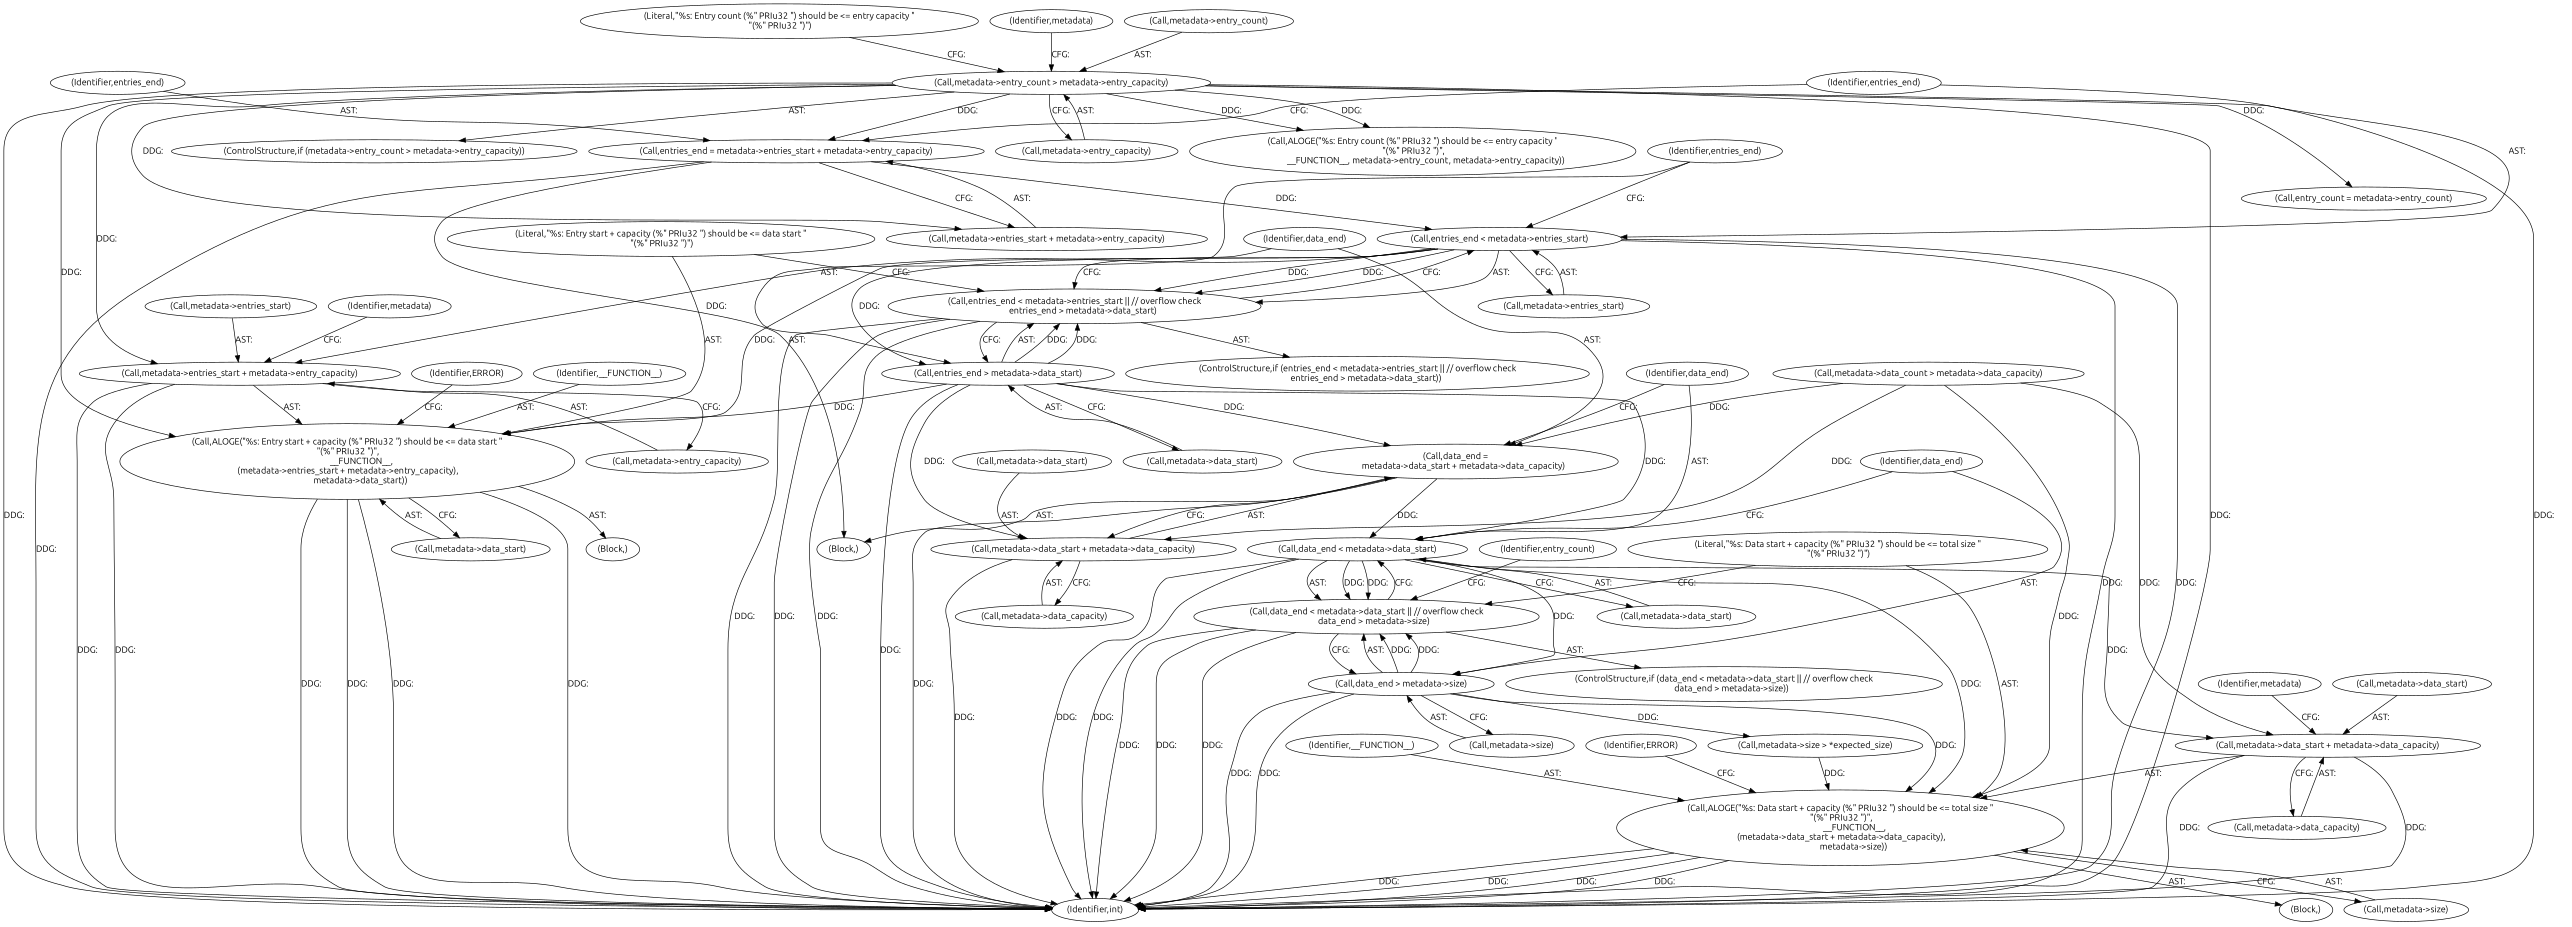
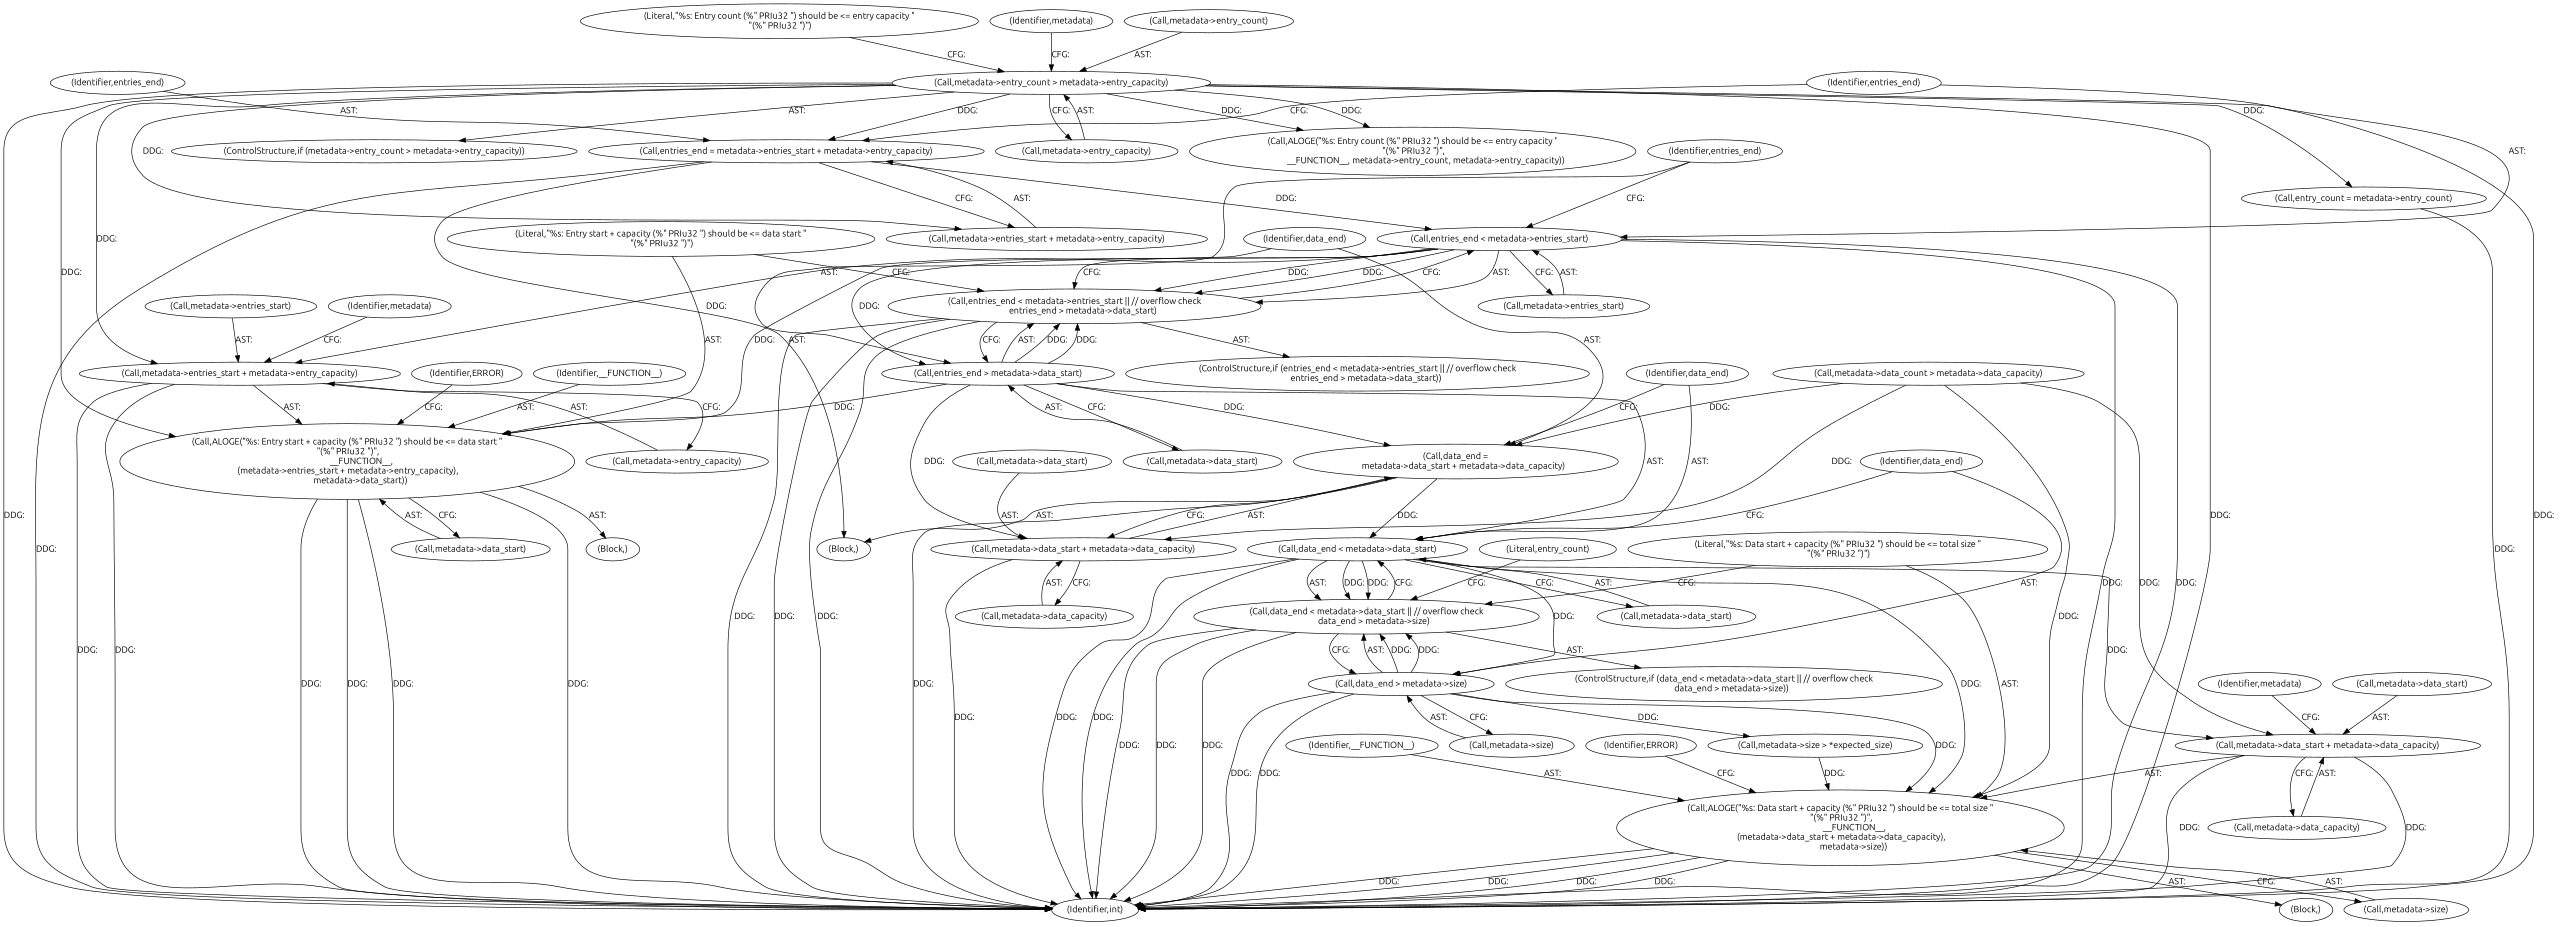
(1657, 462) -> (1657, 462)
(1548, 549) -> (1548, 549)
(880, 692) -> (2379, 884)
